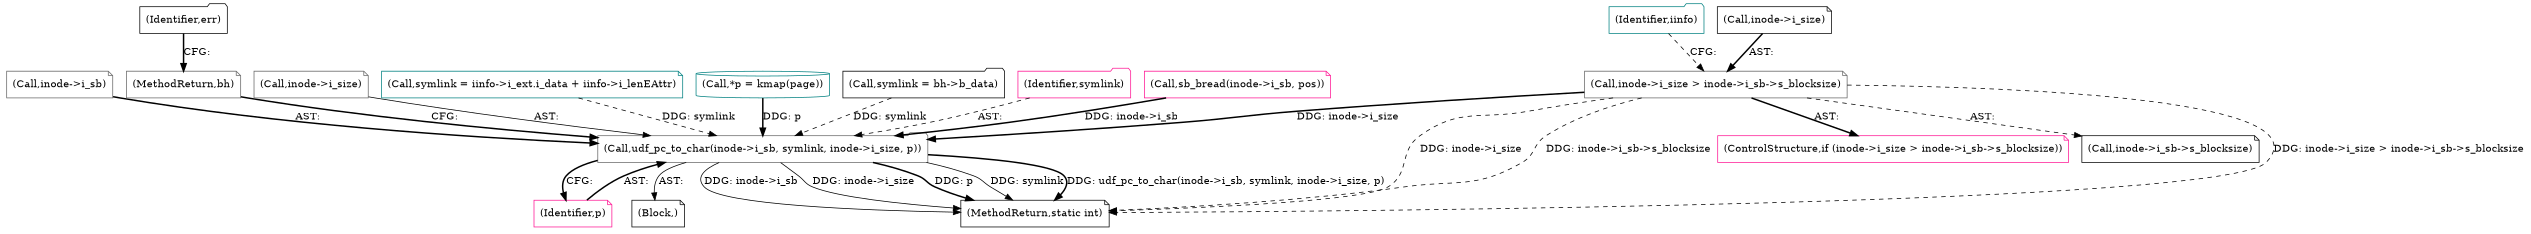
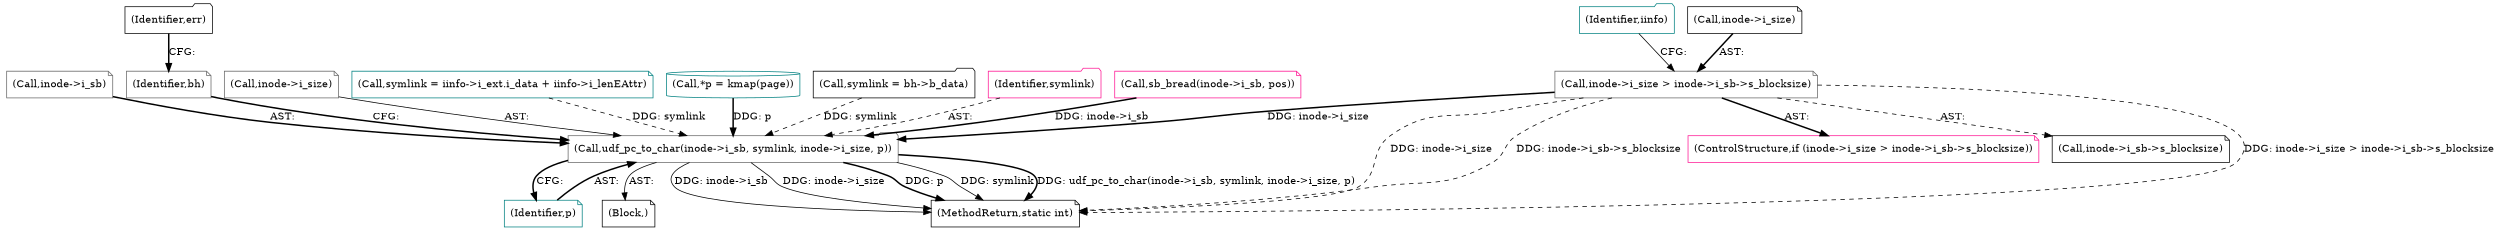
(1684, 50) -> (1654, 50)
(184, 85) -> (169, 85)
(573, 214) -> (543, 214)
